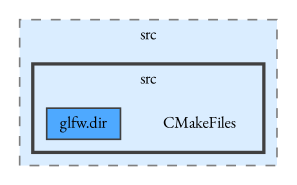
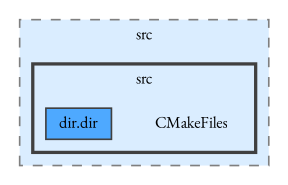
(84, 124) -> (79, 124)
